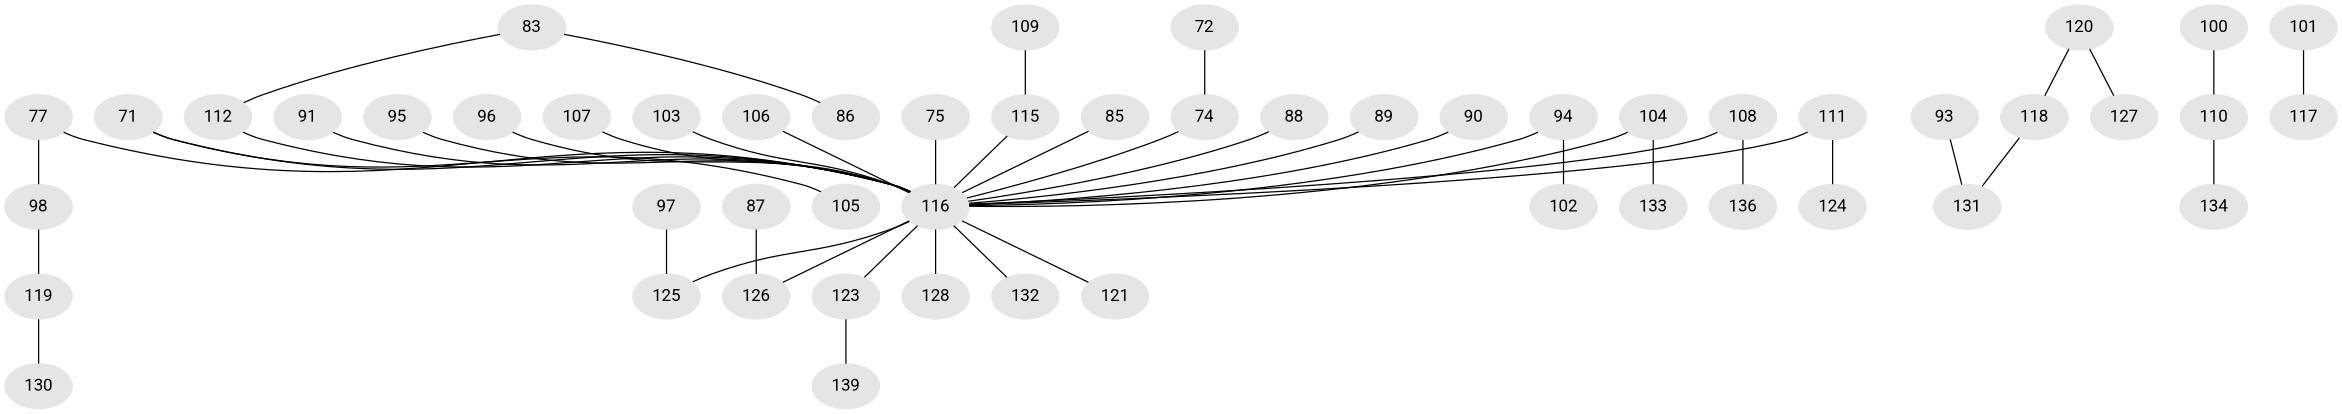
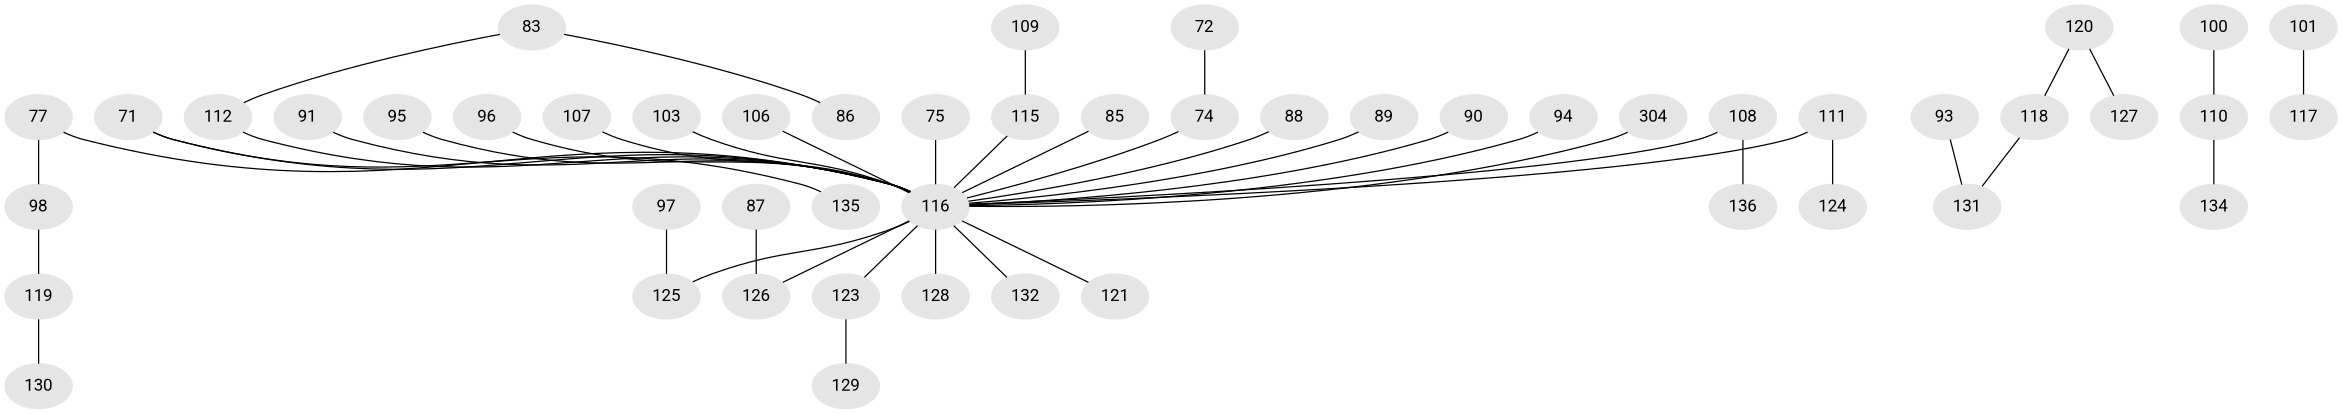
(1653, 117) -> (1653, 117)
(846, 207) -> (846, 207)
(1564, 207) -> none
(1653, 207) -> none
(846, 386) -> (846, 386)
